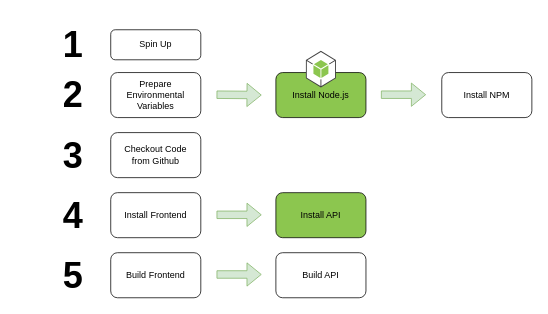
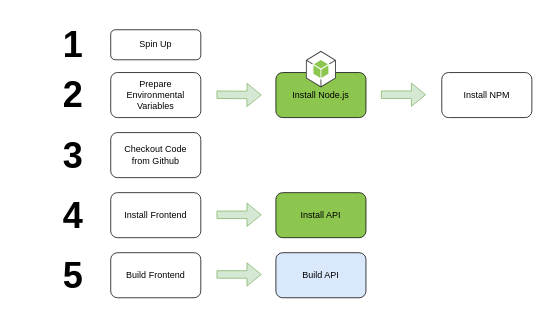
(321, 275) -> (321, 275)
